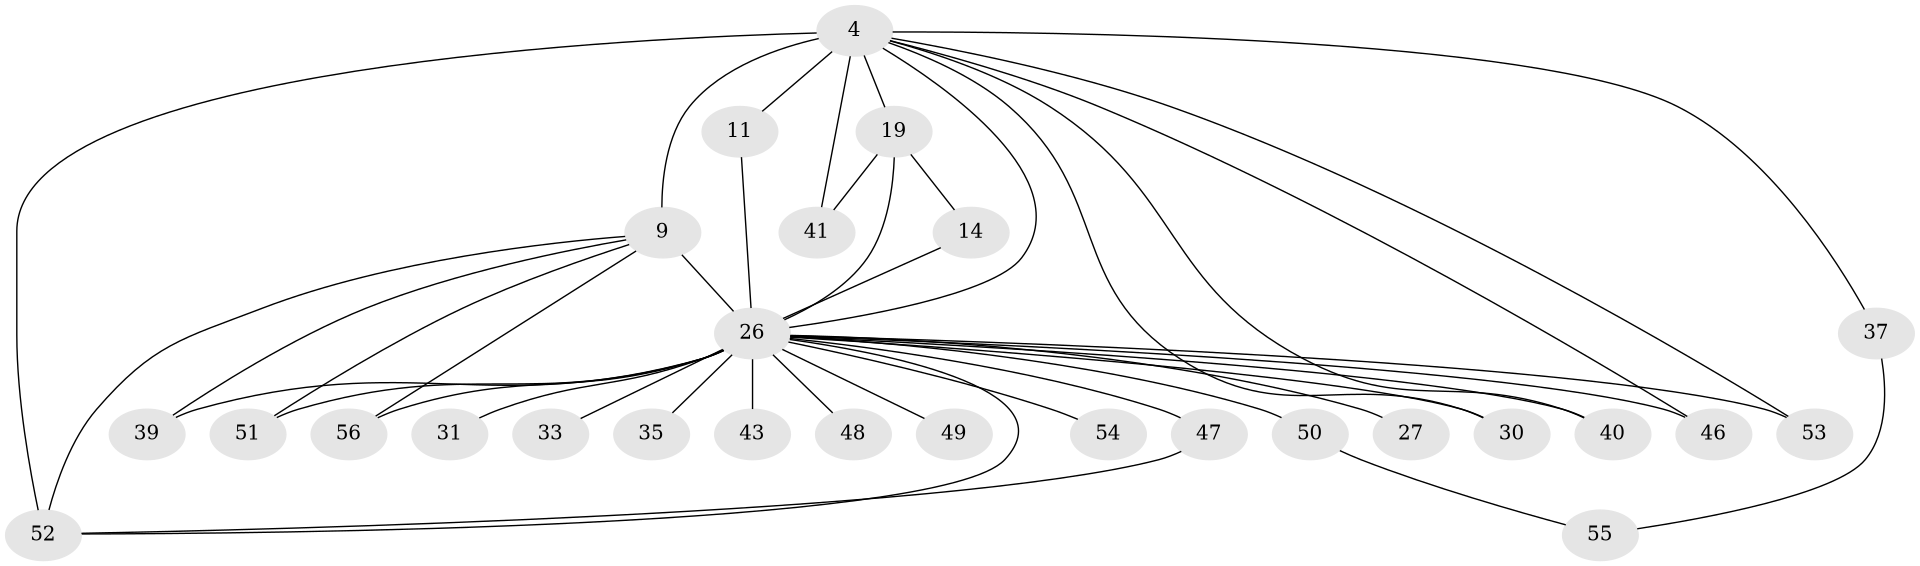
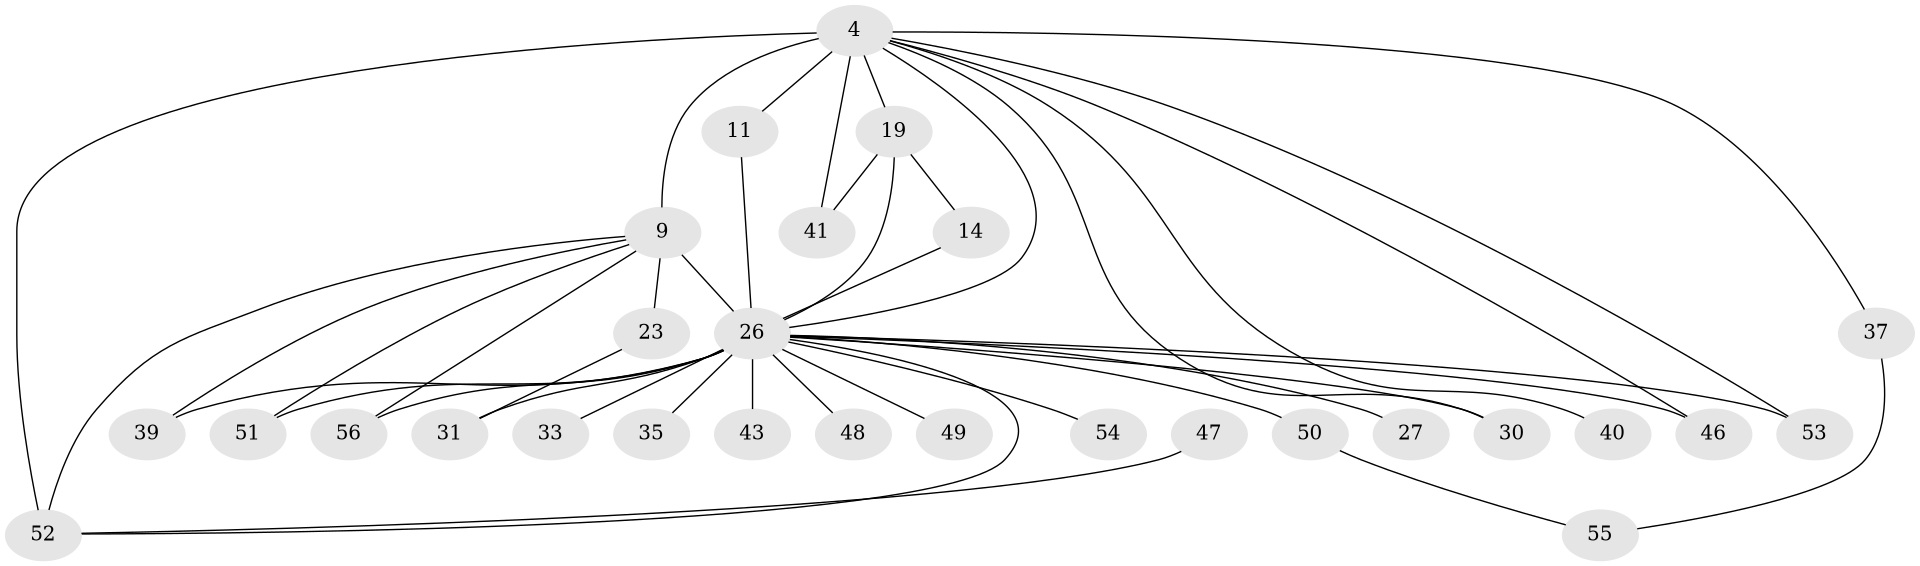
none -> (652, 334)
(1189, 362) -> none
(988, 367) -> none
